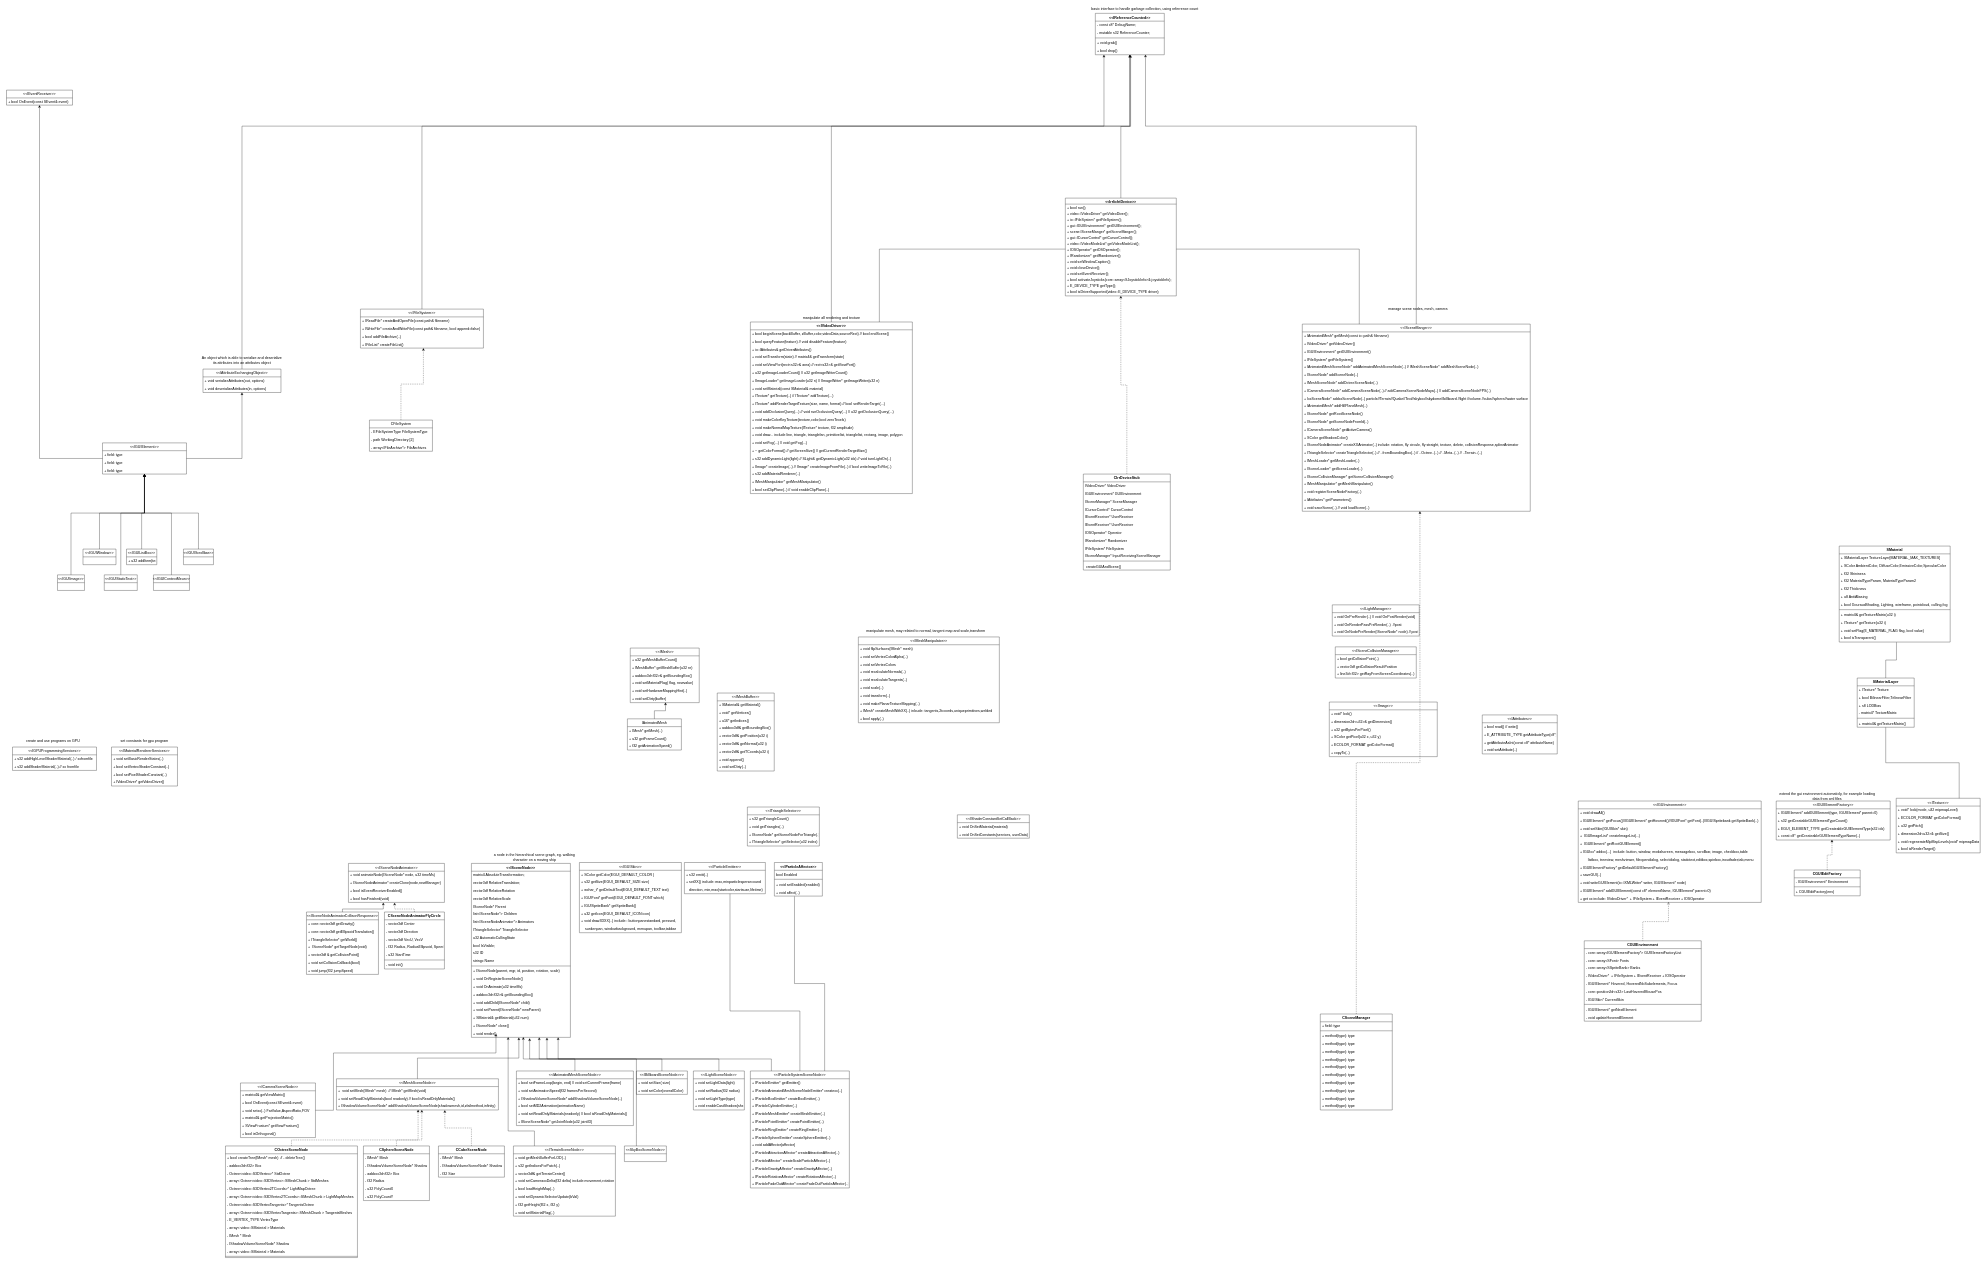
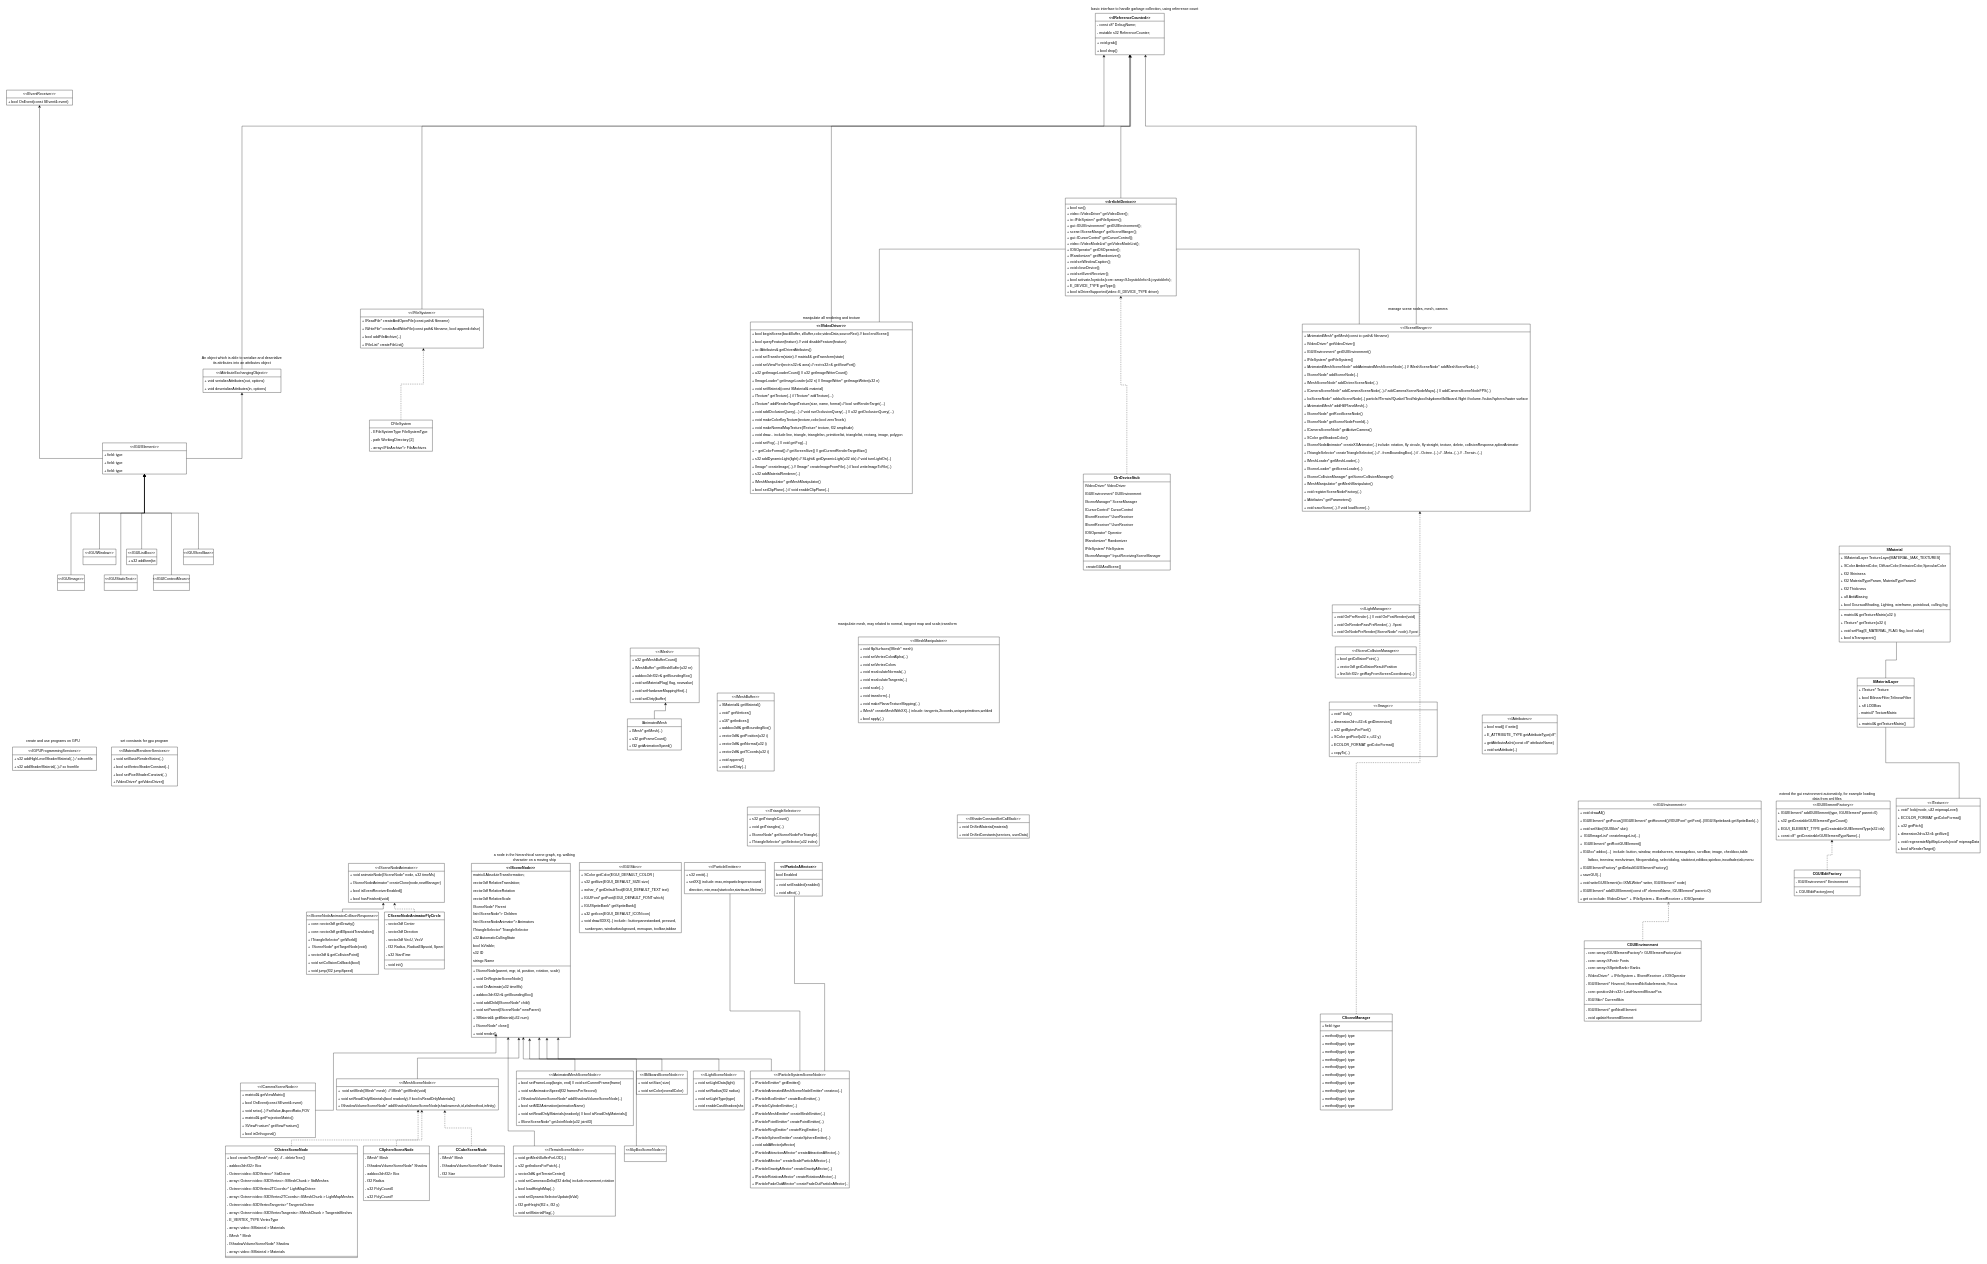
(926, 631) -> (897, 624)
